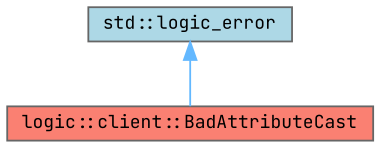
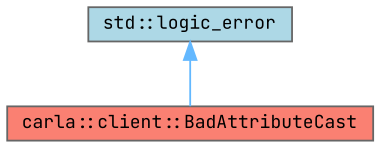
(190, 123) -> (190, 123)
